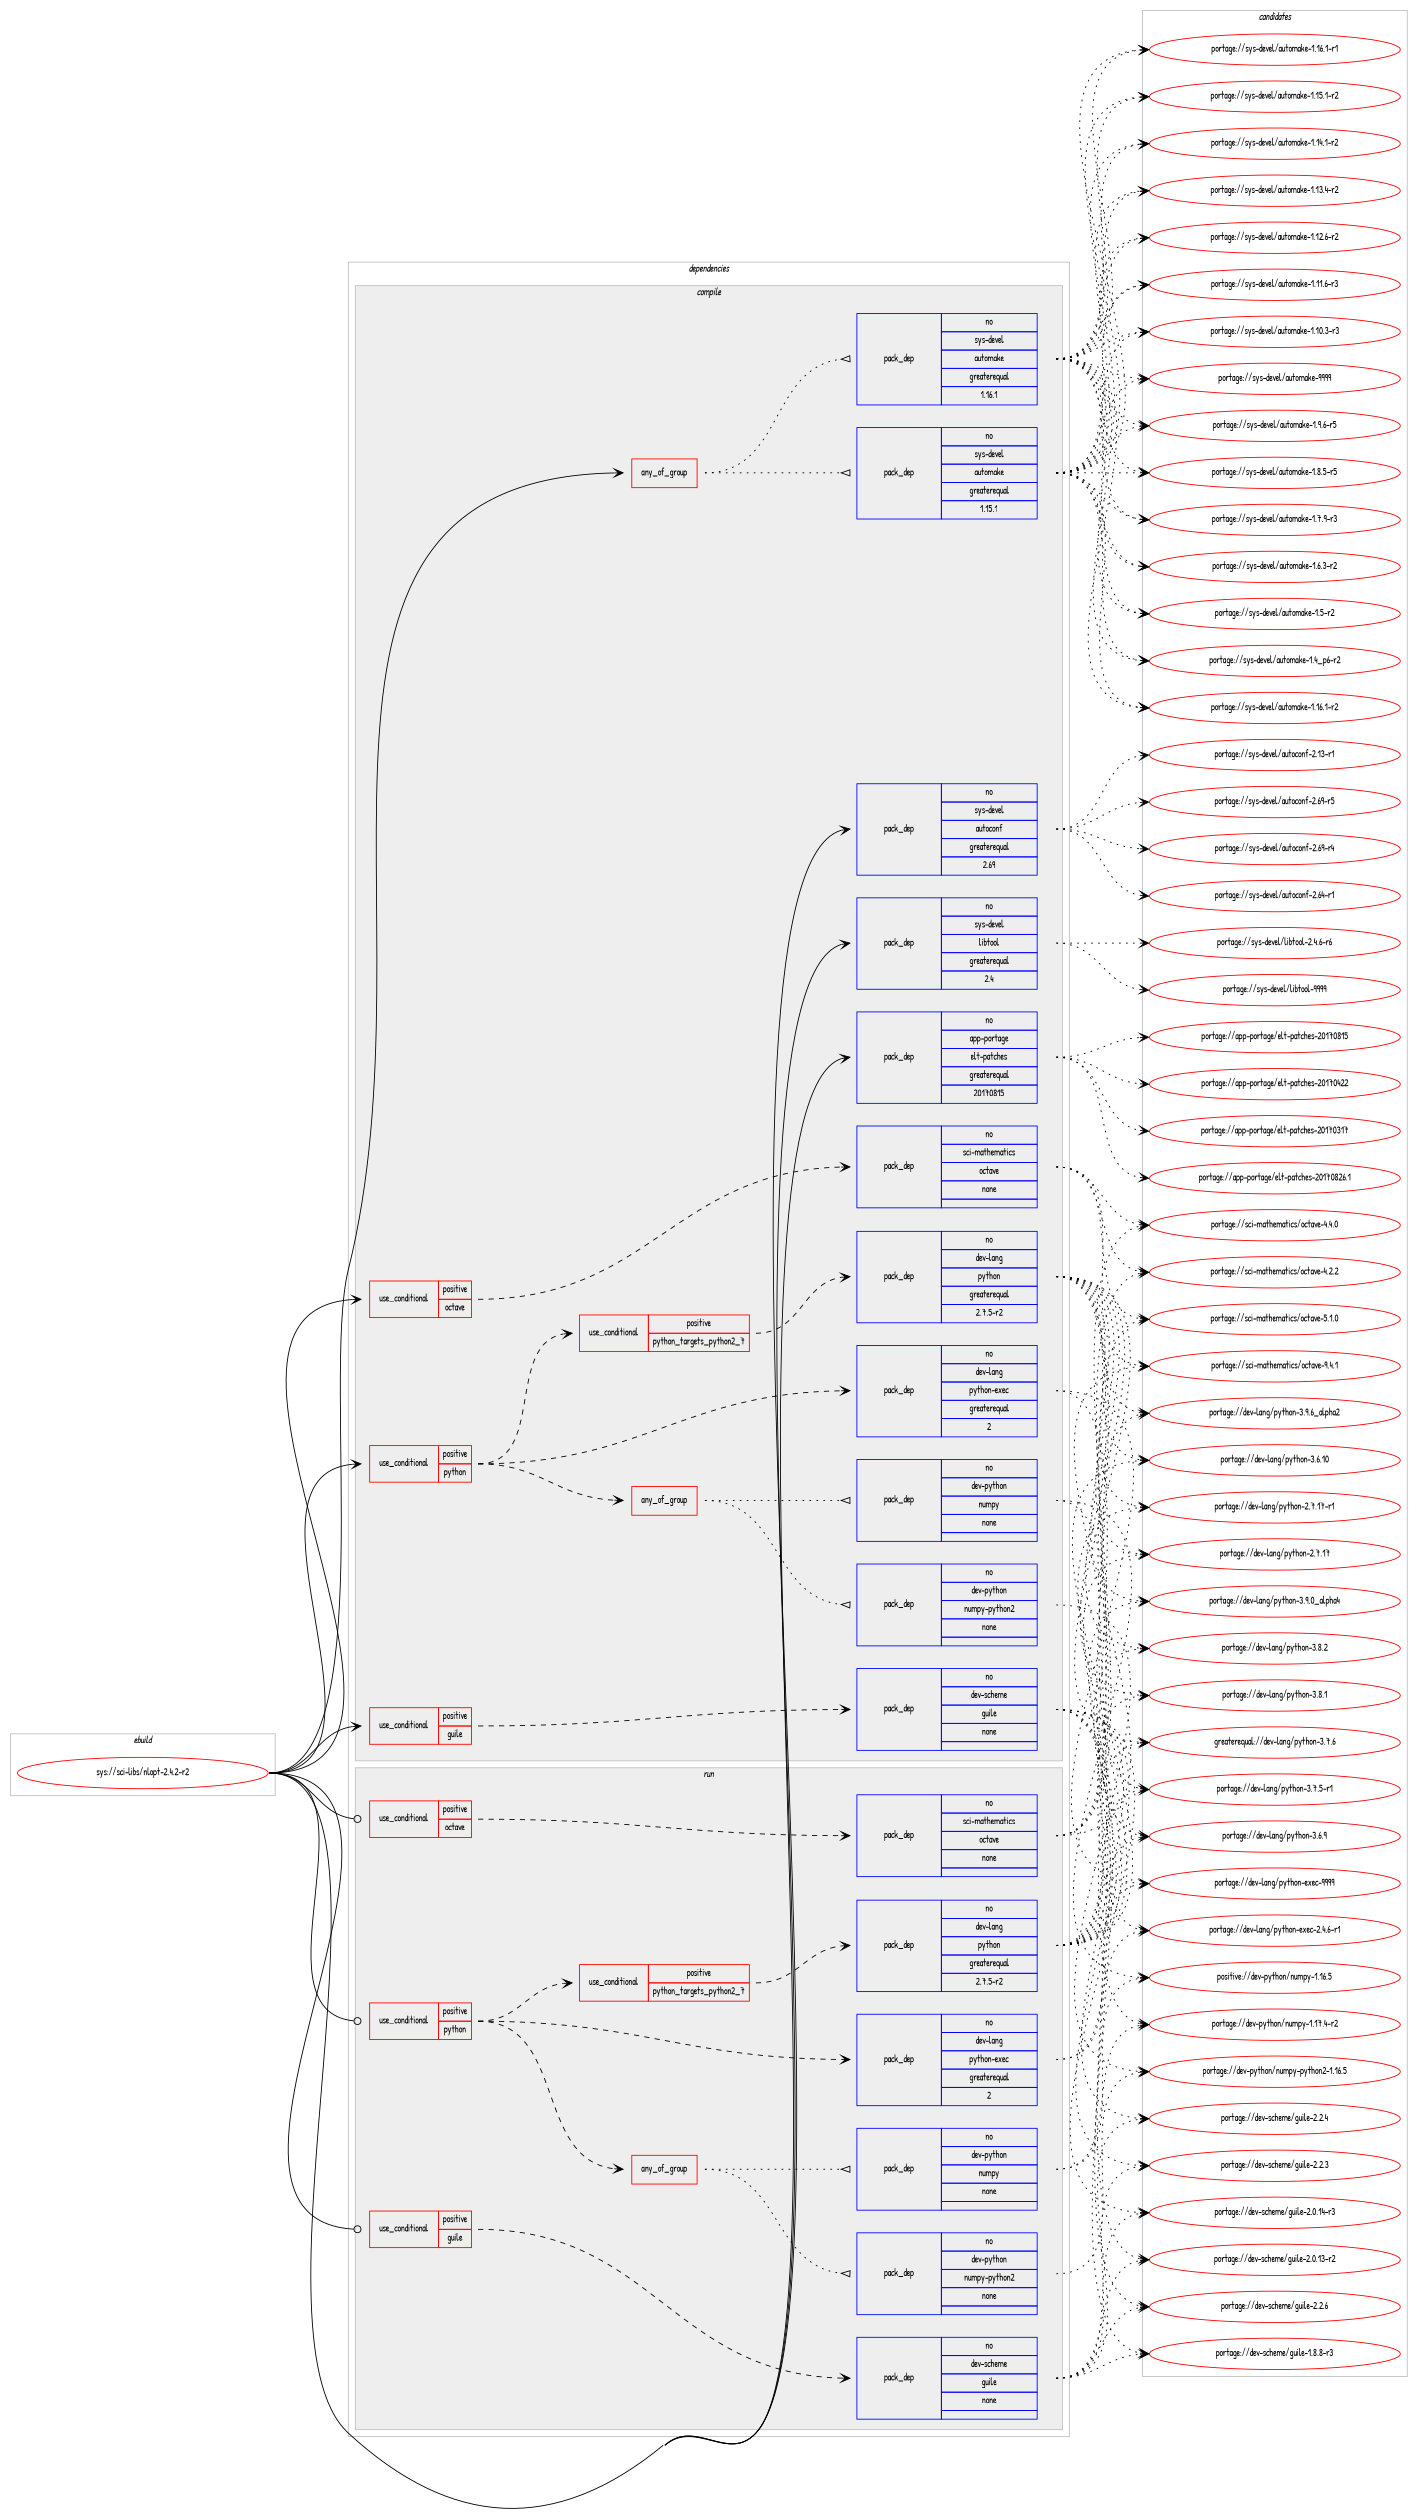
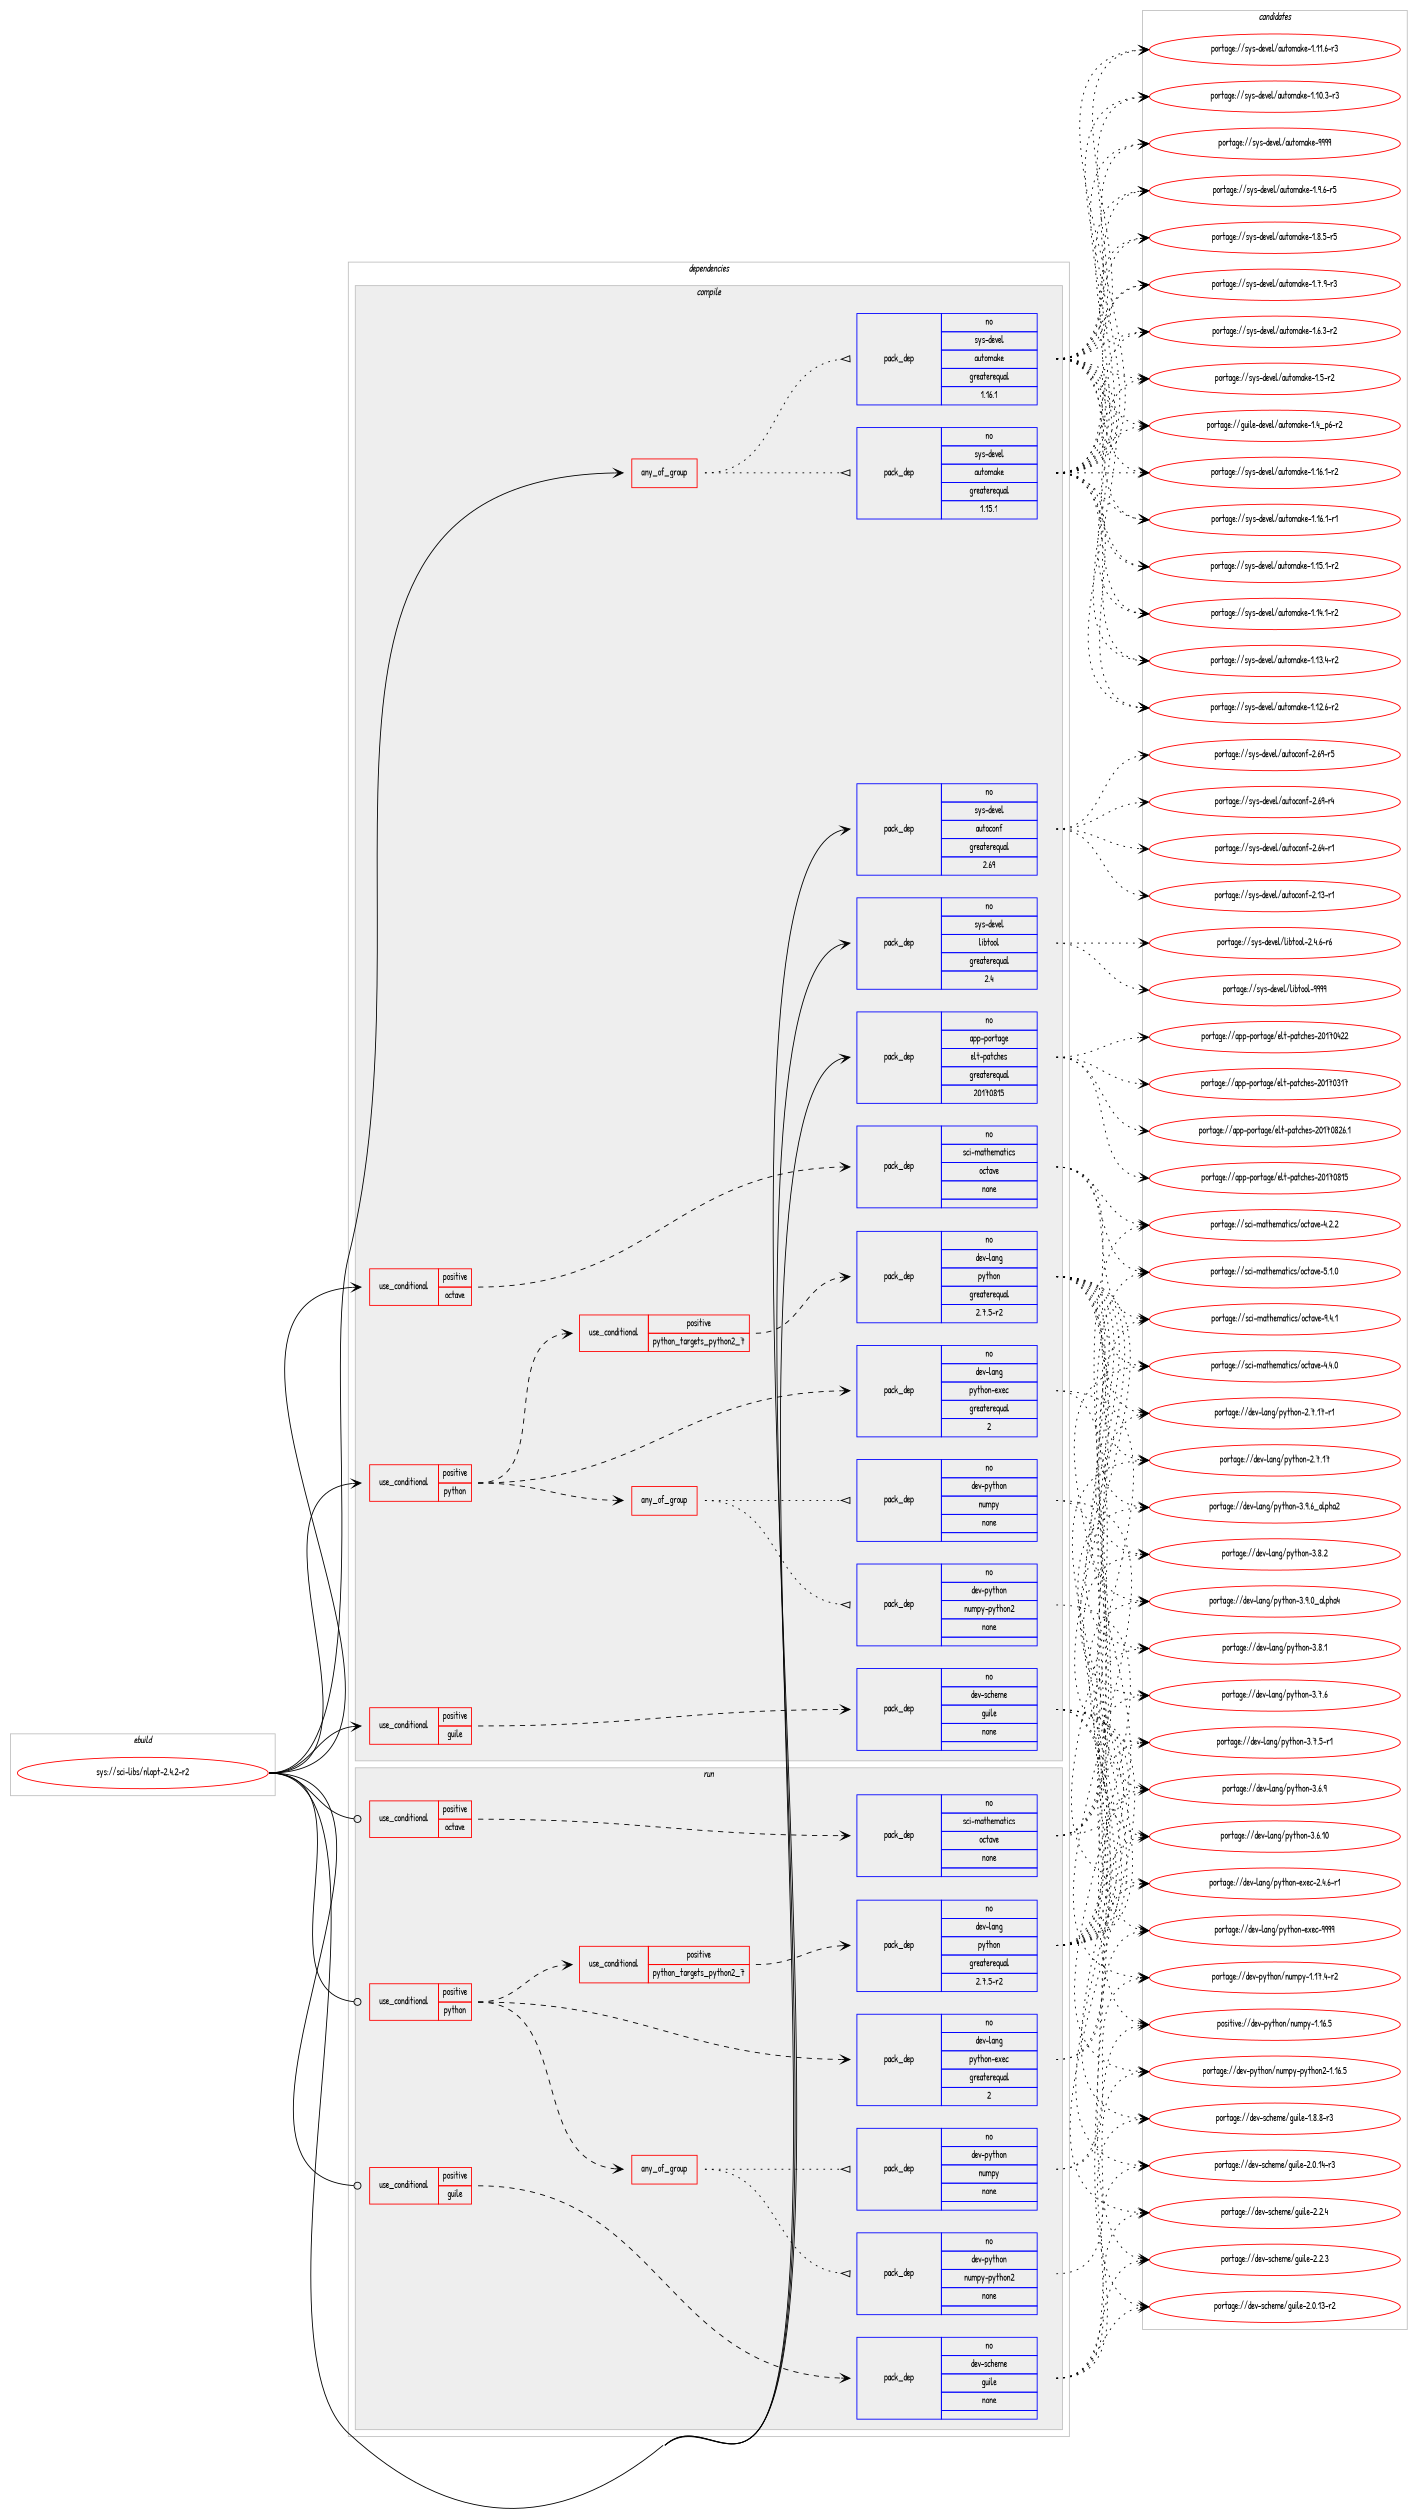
(1275, 661) -> (1275, 426)
(1275, 1742) -> (1275, 1695)
(1275, 2307) -> none
